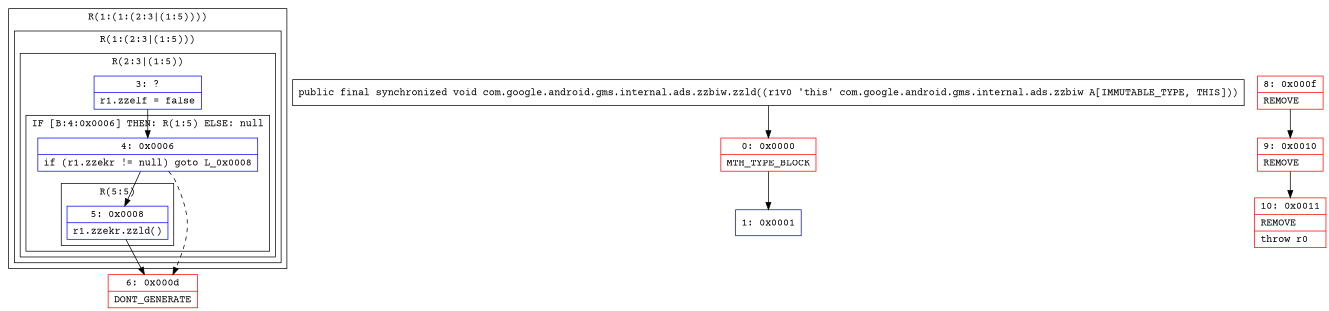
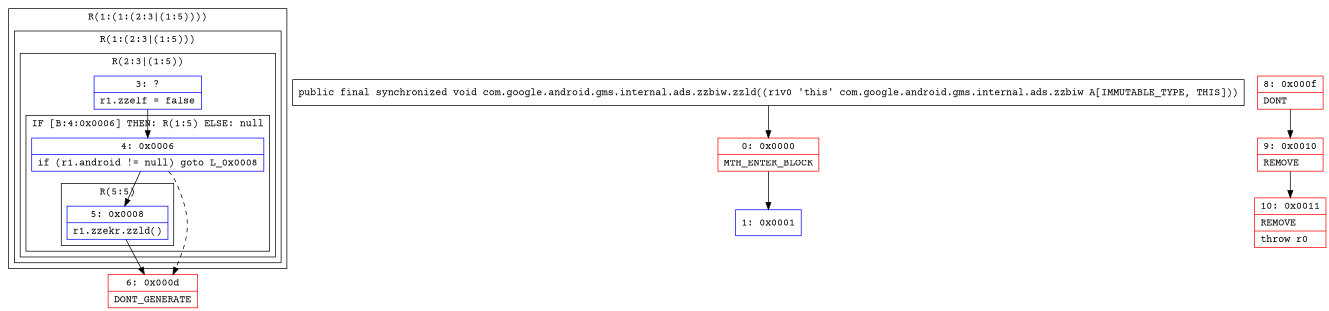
(1281, 101) -> (1276, 101)
(148, 163) -> (148, 163)
(768, 163) -> (768, 163)
